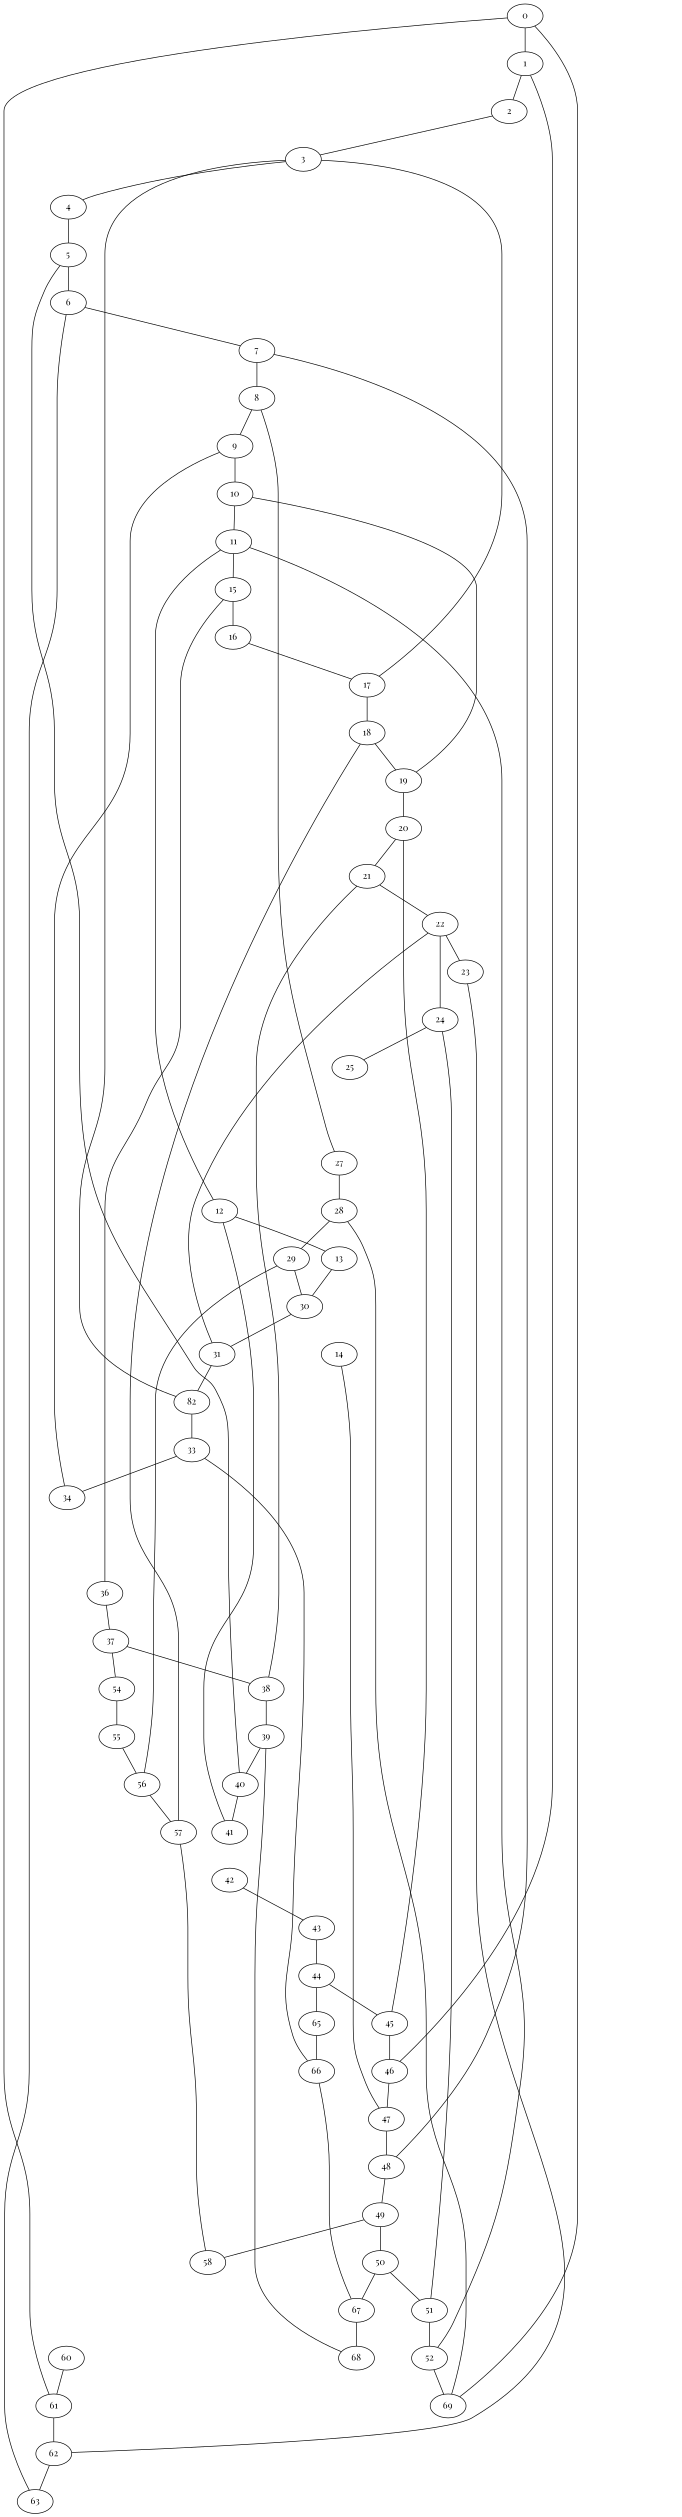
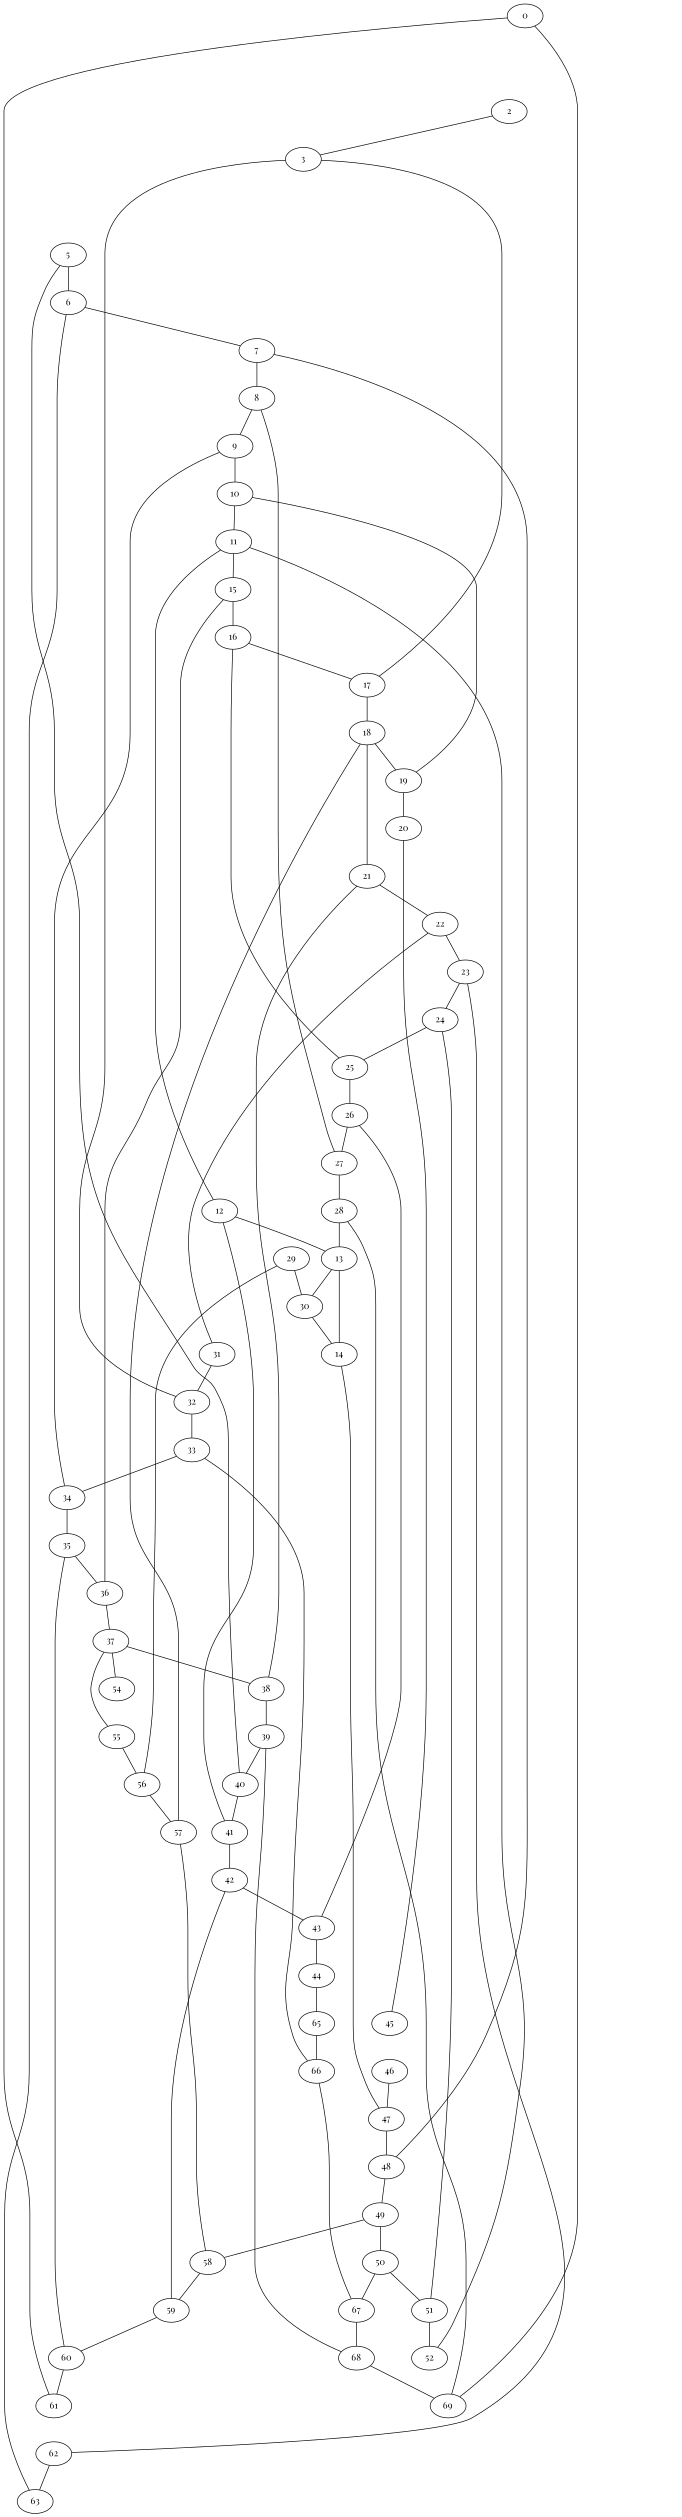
(525, 64) -> none
(68, 207) -> none
(385, 852) -> (367, 805)
none -> (231, 871)
(440, 972) -> (453, 996)
none -> (350, 1115)
(315, 1235) -> (339, 1235)
none -> (339, 1307)
(261, 1330) -> (322, 1330)
(192, 1402) -> (192, 1402)
none -> (67, 1546)
(117, 1713) -> (91, 1690)
none -> (230, 1856)
(348, 1997) -> none
(390, 2047) -> none
none -> (171, 2310)
(439, 2382) -> (402, 2382)
(54, 2430) -> none
